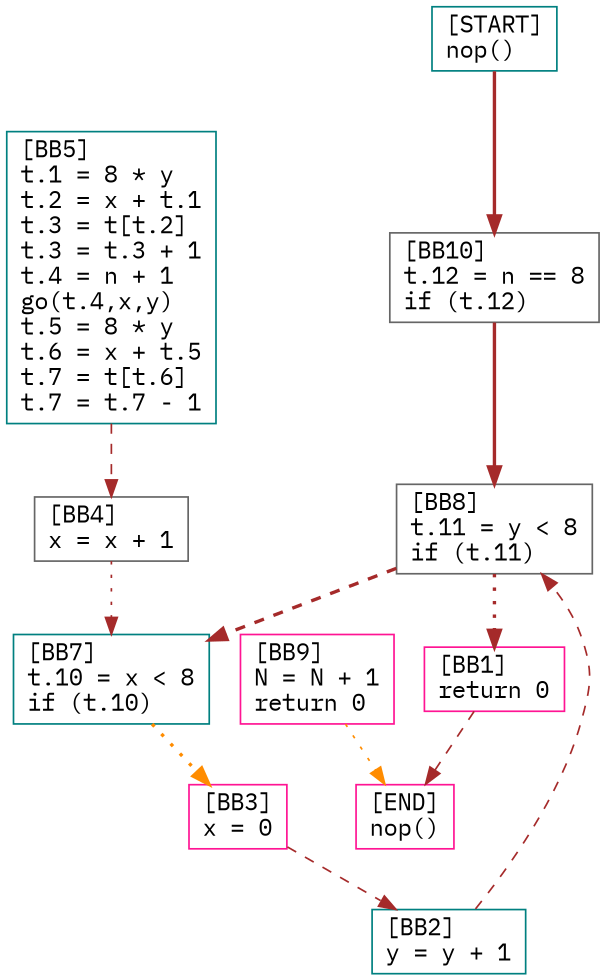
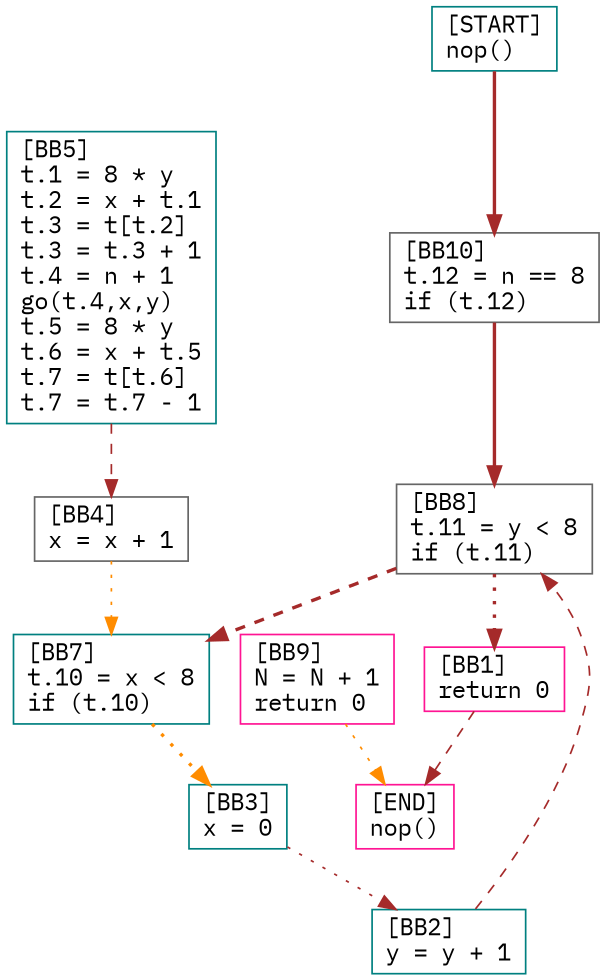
(111, 589) -> (111, 589)
(238, 817) -> (238, 817)
(334, 874) -> (334, 874)
